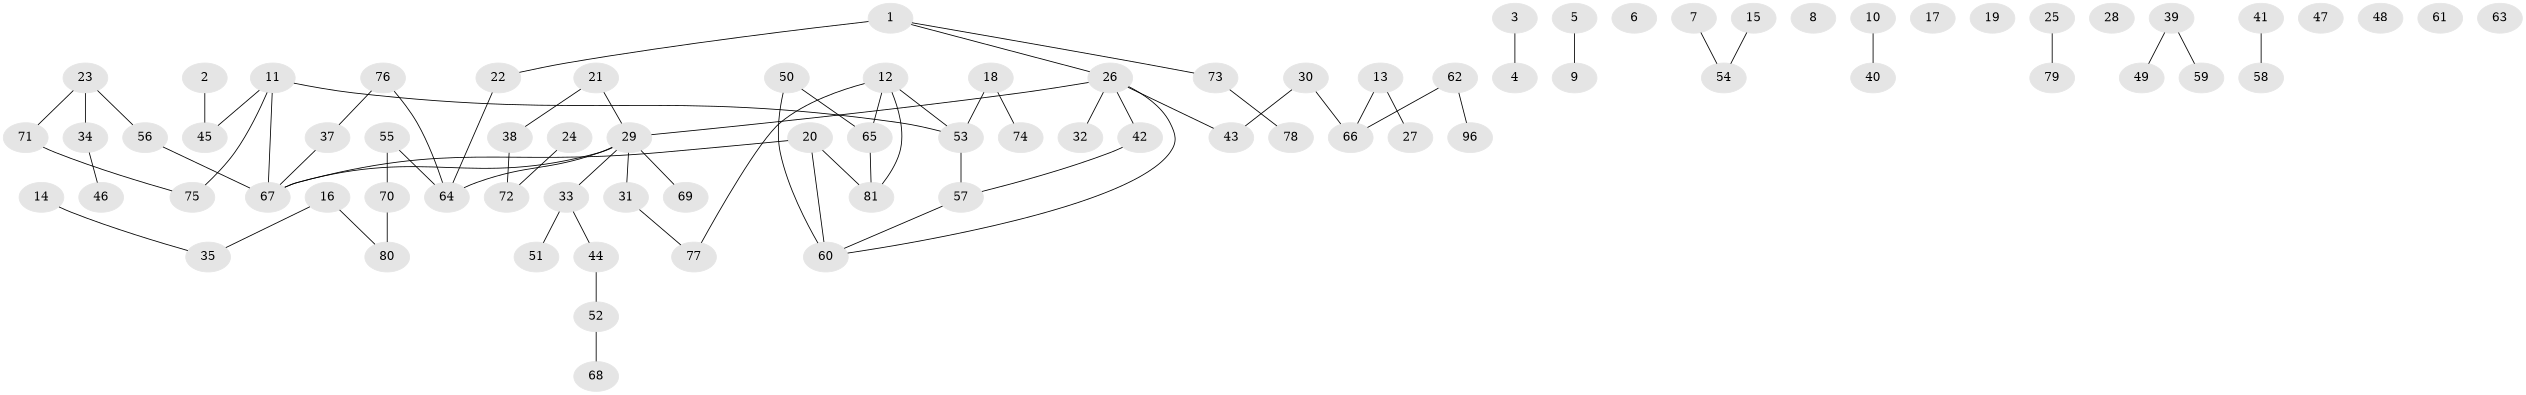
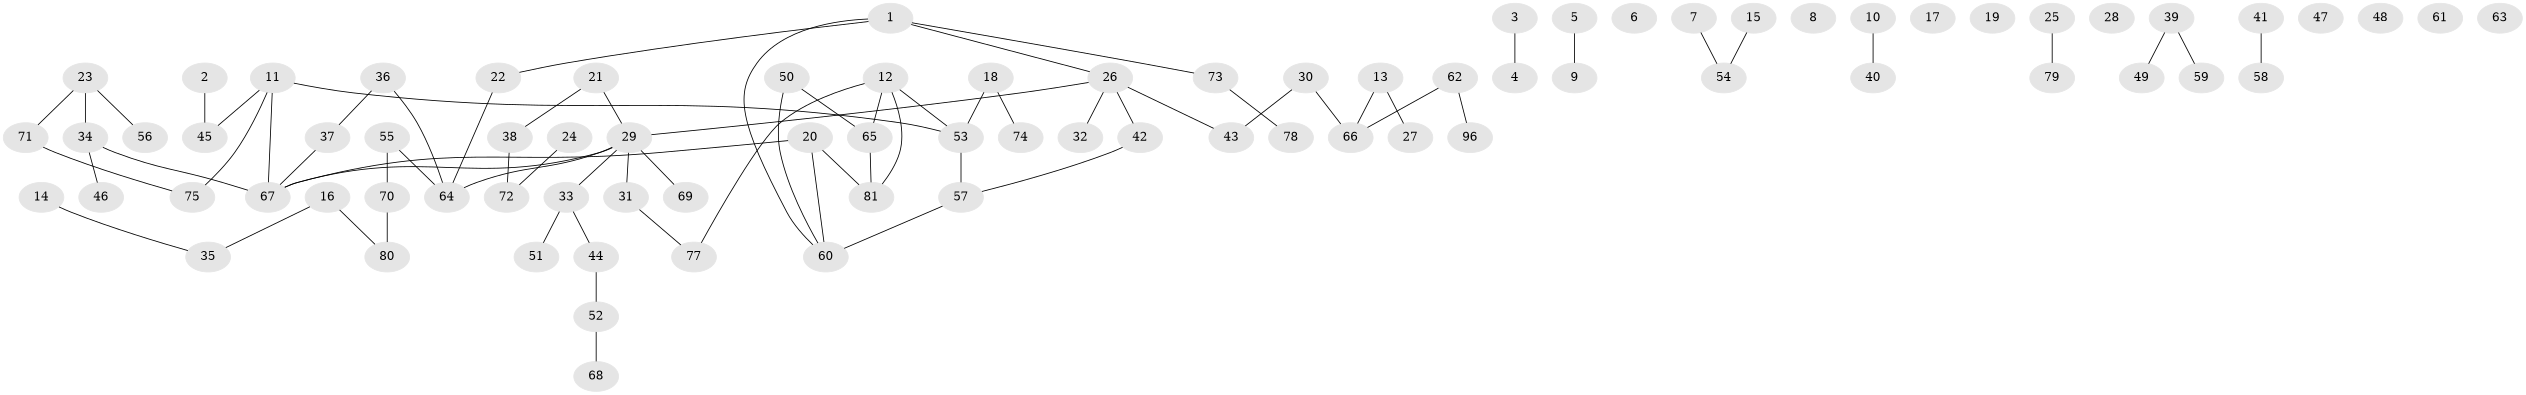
(383, 78) -> (383, 78)
(206, 167) -> (175, 170)
(1058, 209) -> (744, 100)
